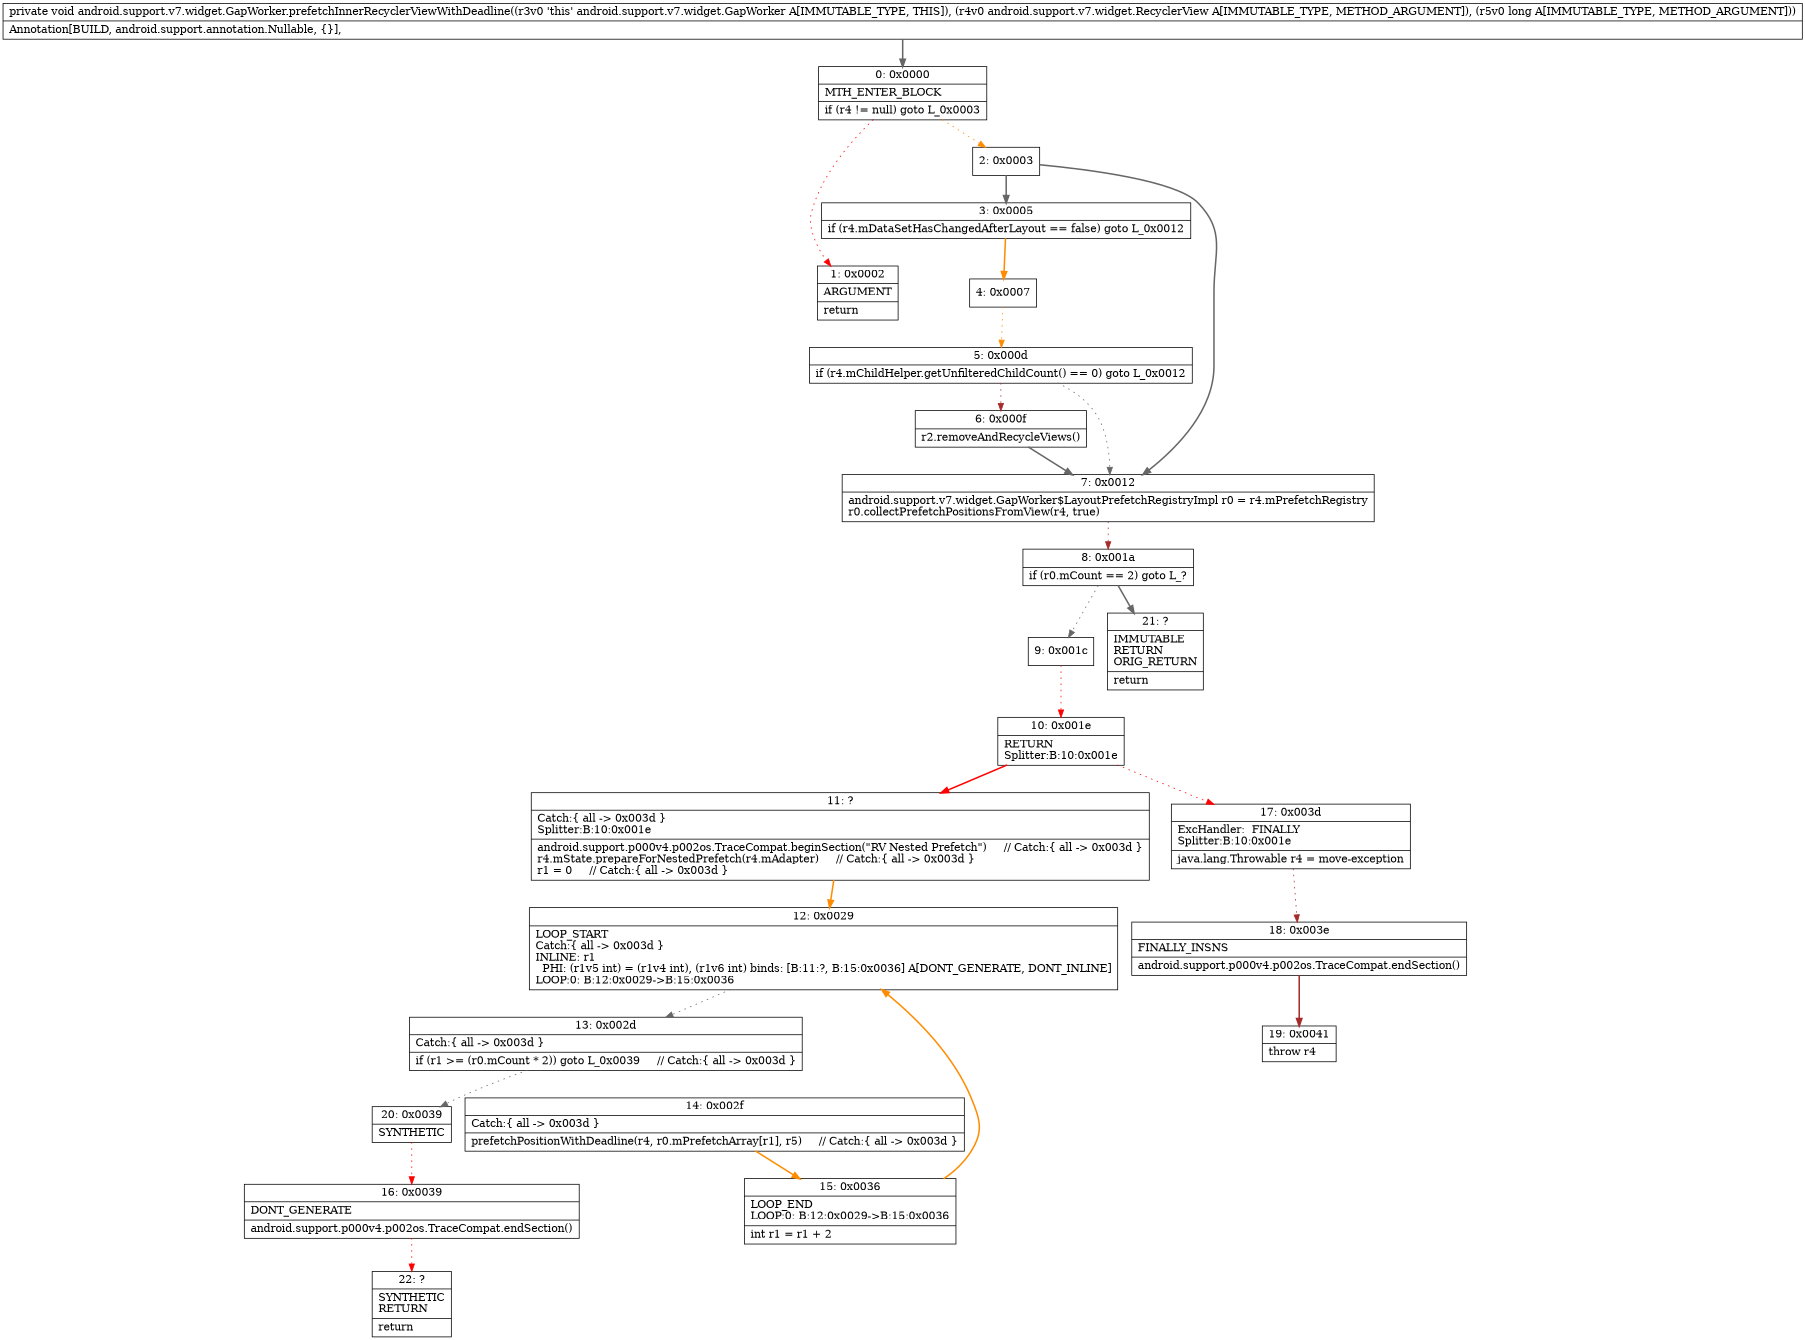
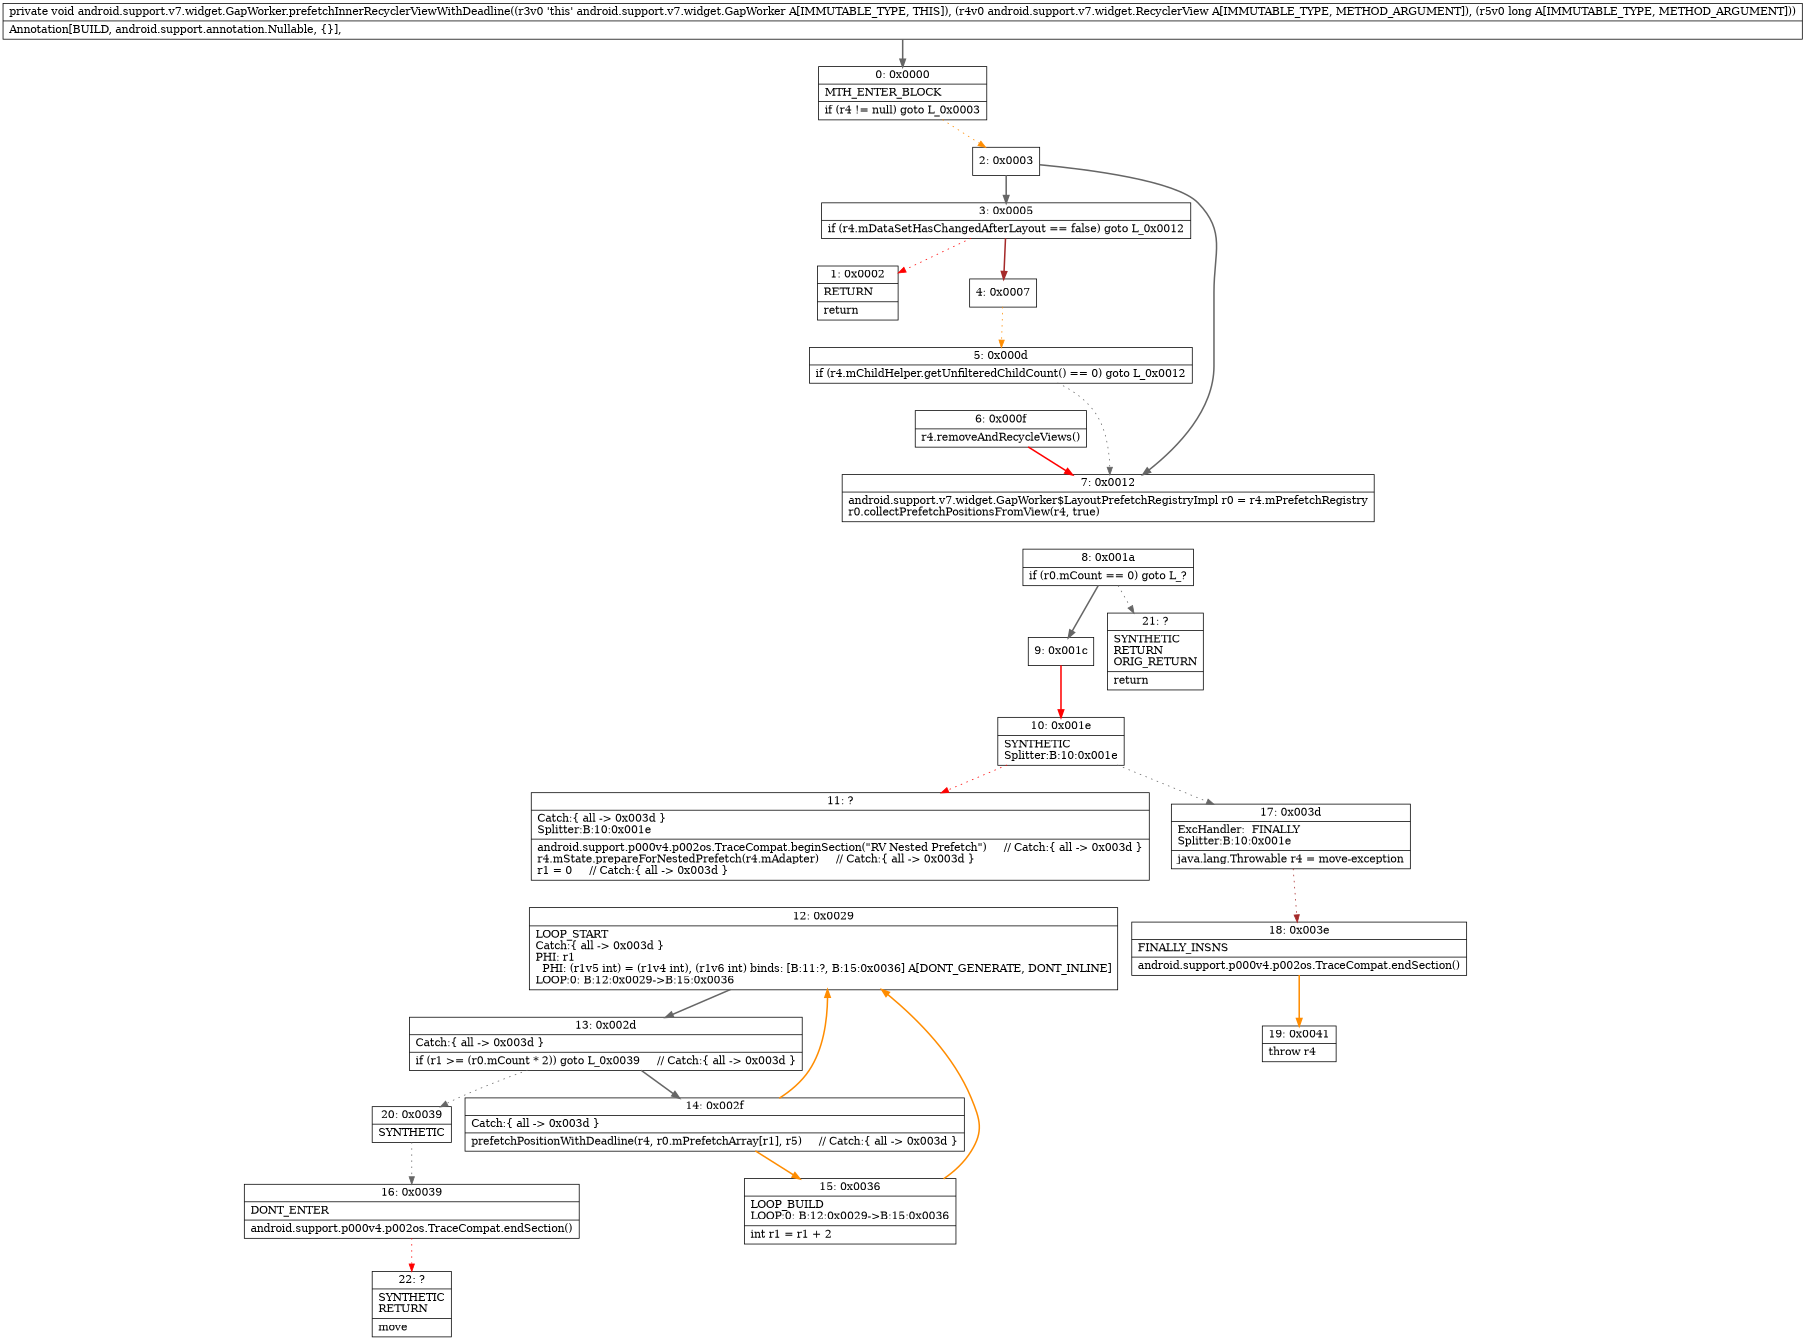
(823, 184) -> (938, 254)
(1005, 255) -> (1005, 255)
(858, 292) -> (848, 292)
(1001, 393) -> none
(1001, 438) -> (1001, 438)
(1047, 459) -> (1047, 459)
(1108, 532) -> none
(1108, 576) -> (1108, 576)
(1124, 596) -> (1124, 596)
(1085, 608) -> (1085, 608)
(1149, 639) -> (1147, 639)
(1061, 688) -> (1061, 688)
(1029, 744) -> (1037, 744)
(978, 777) -> (978, 777)
(1162, 783) -> (1162, 783)
(832, 890) -> (817, 1055)
(567, 957) -> (557, 957)
(1299, 997) -> (1299, 997)
(702, 1002) -> (702, 1002)
none -> (657, 1082)
(412, 1159) -> (412, 1159)
(782, 1205) -> (787, 1205)
(301, 1211) -> (290, 1211)
(396, 1327) -> (393, 1327)
